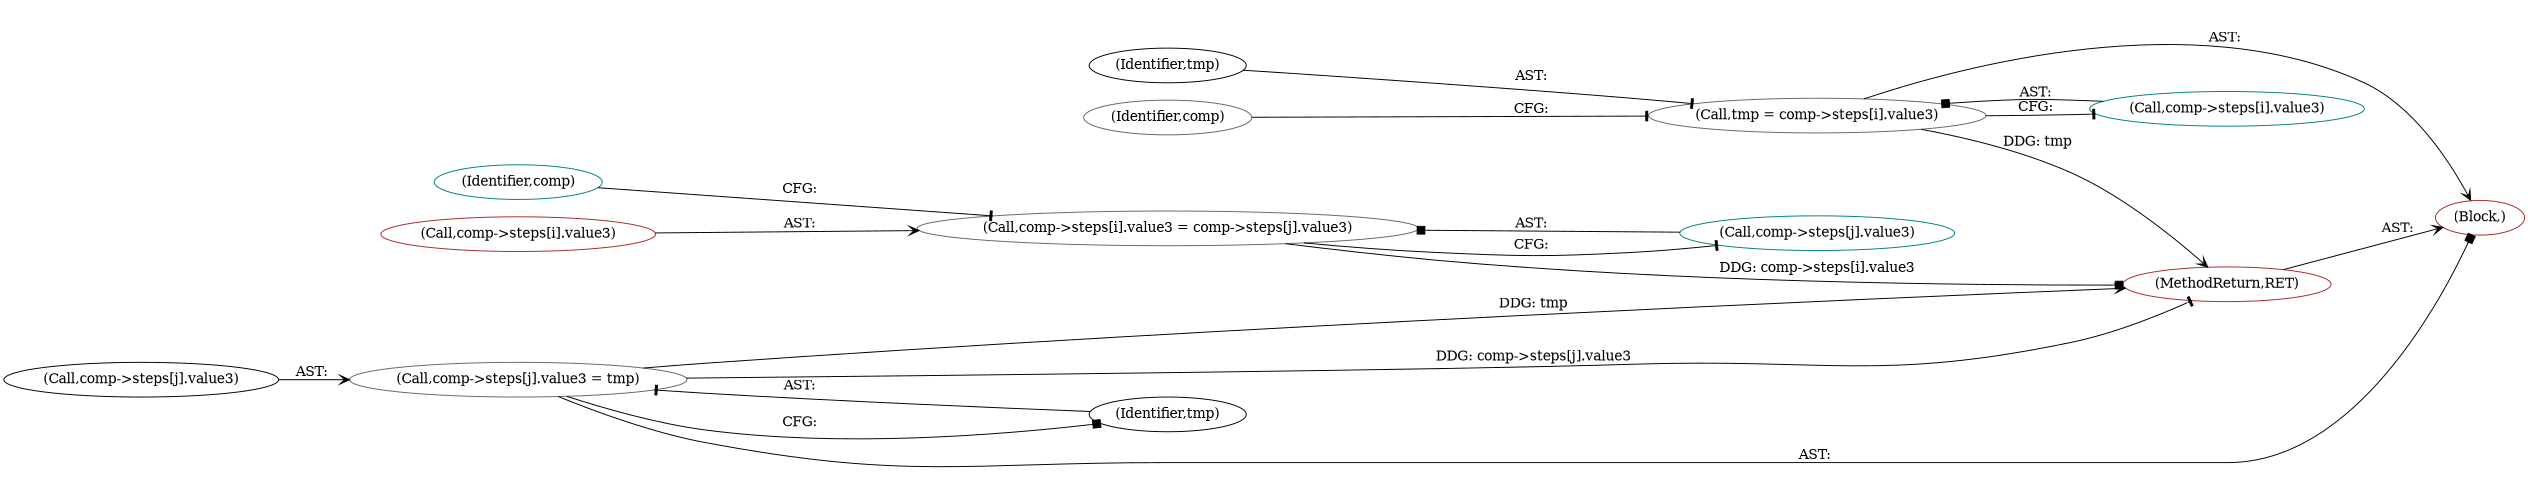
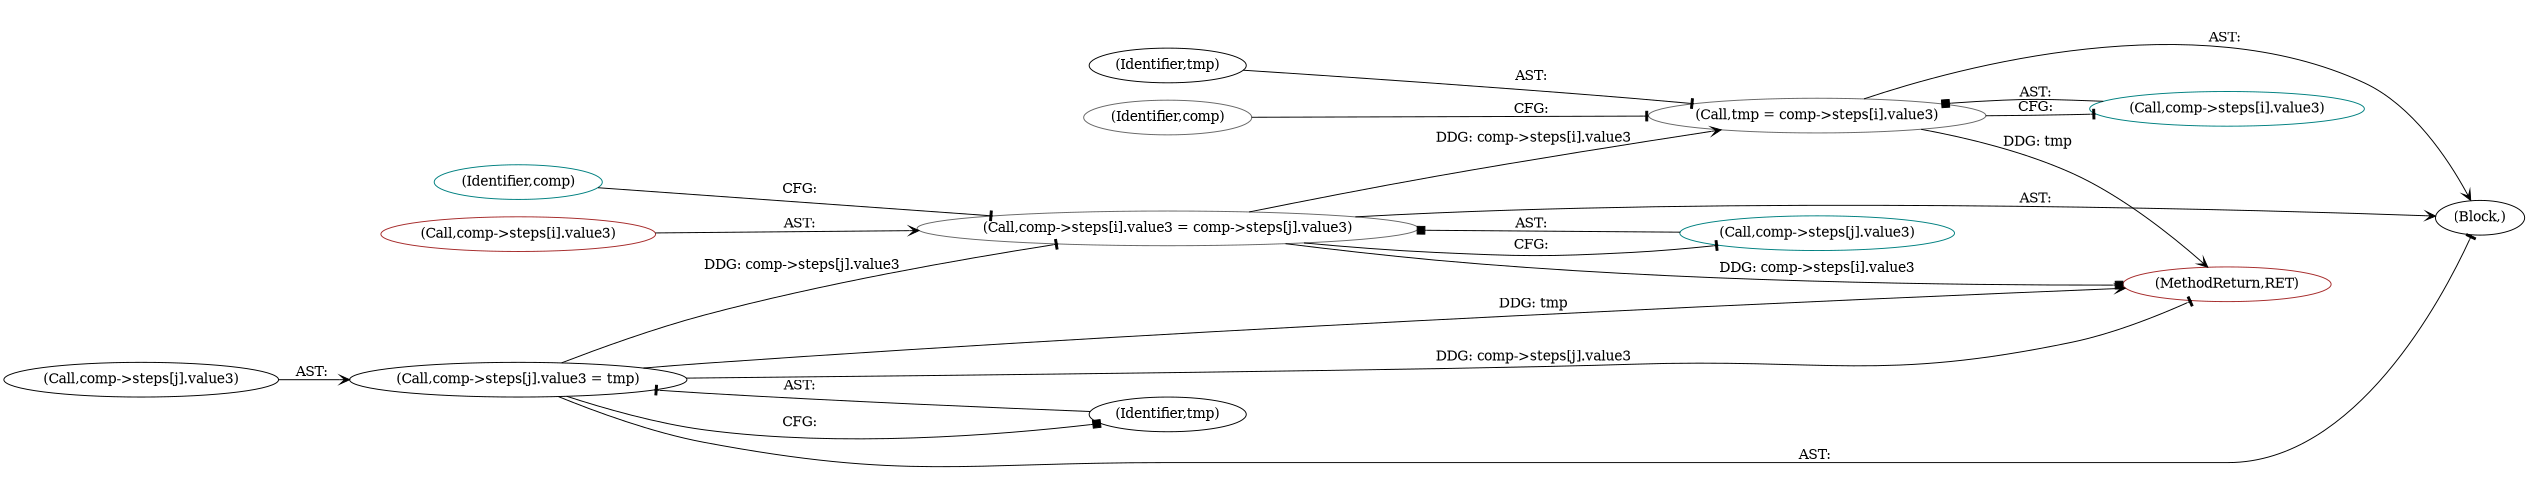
none -> (1480, 169)
(2480, 218) -> (2480, 218)
(2358, 250) -> (1891, 205)
none -> (804, 291)
(518, 380) -> (518, 380)
(1561, 463) -> (1561, 463)
